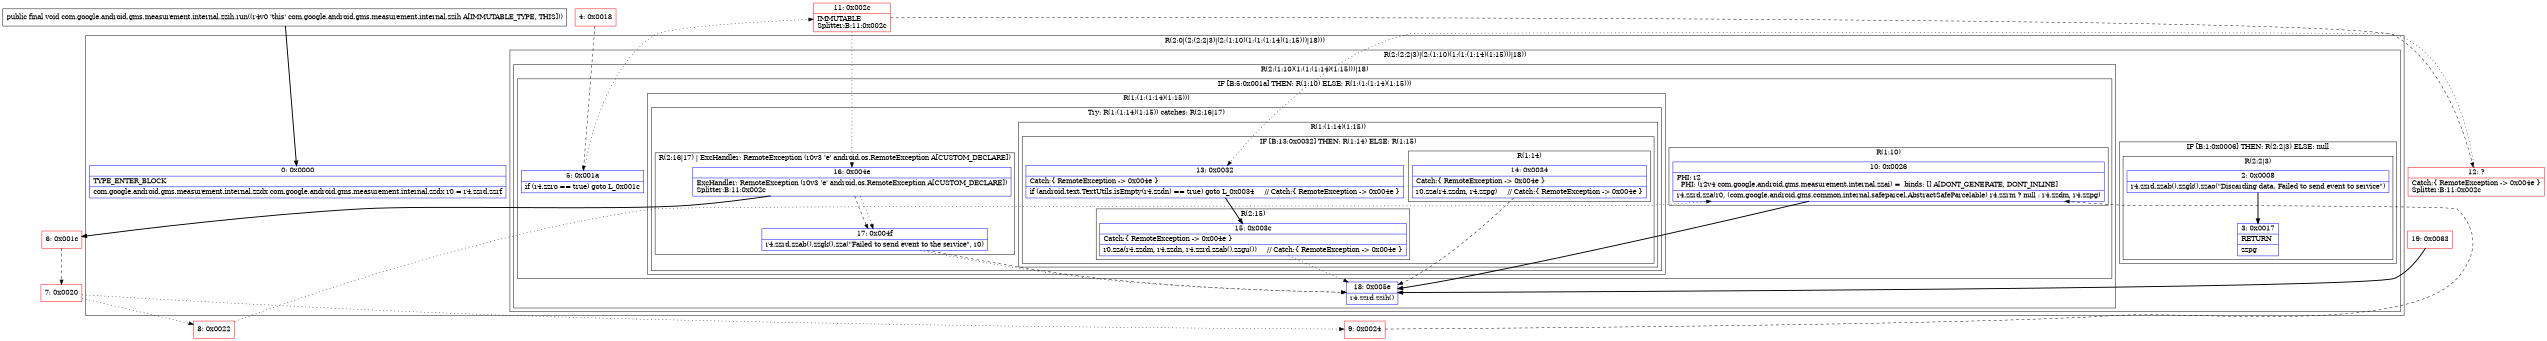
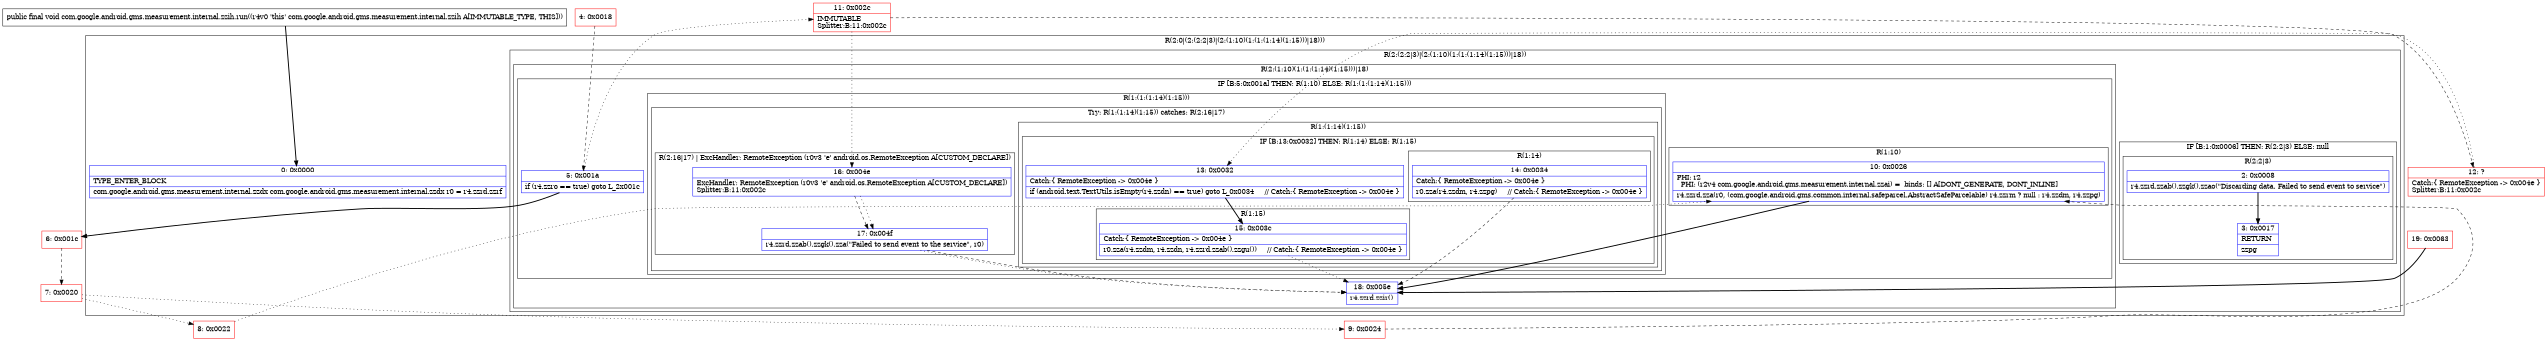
(583, 187) -> (583, 187)
(428, 207) -> (324, 211)
(1253, 214) -> (1253, 214)
(1372, 298) -> (1372, 298)
